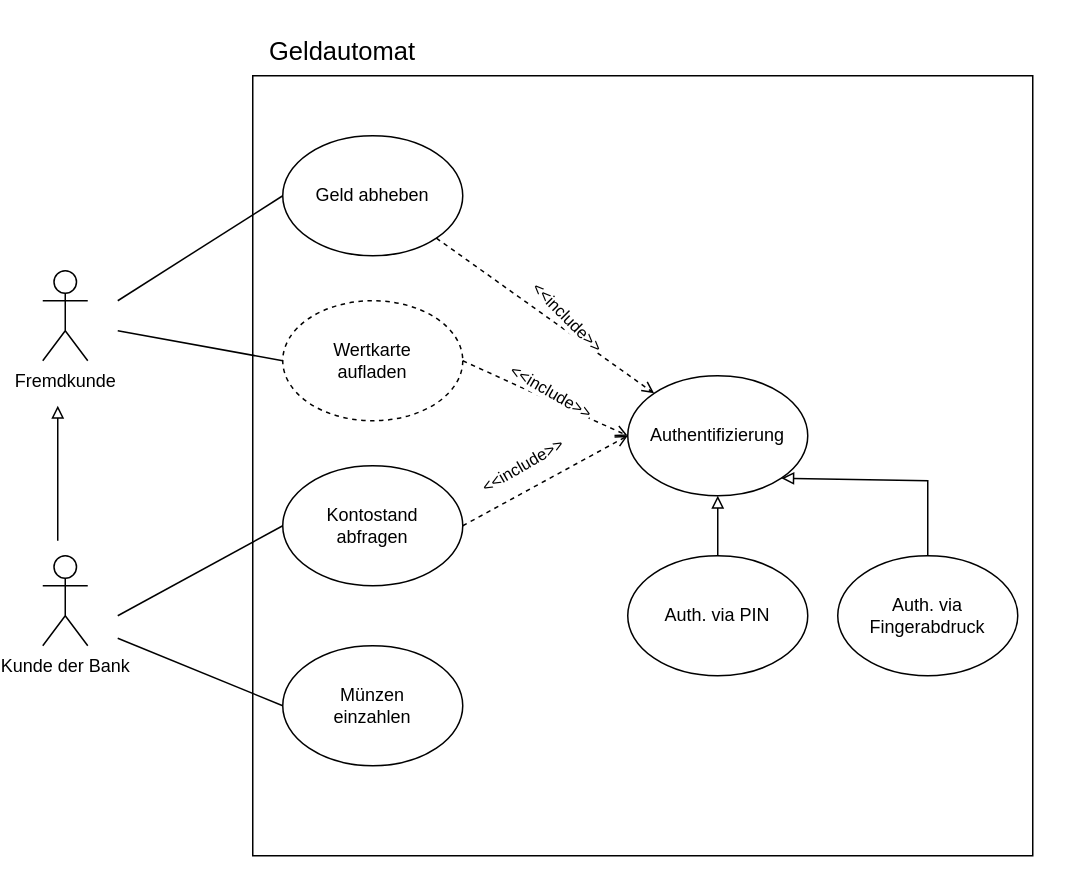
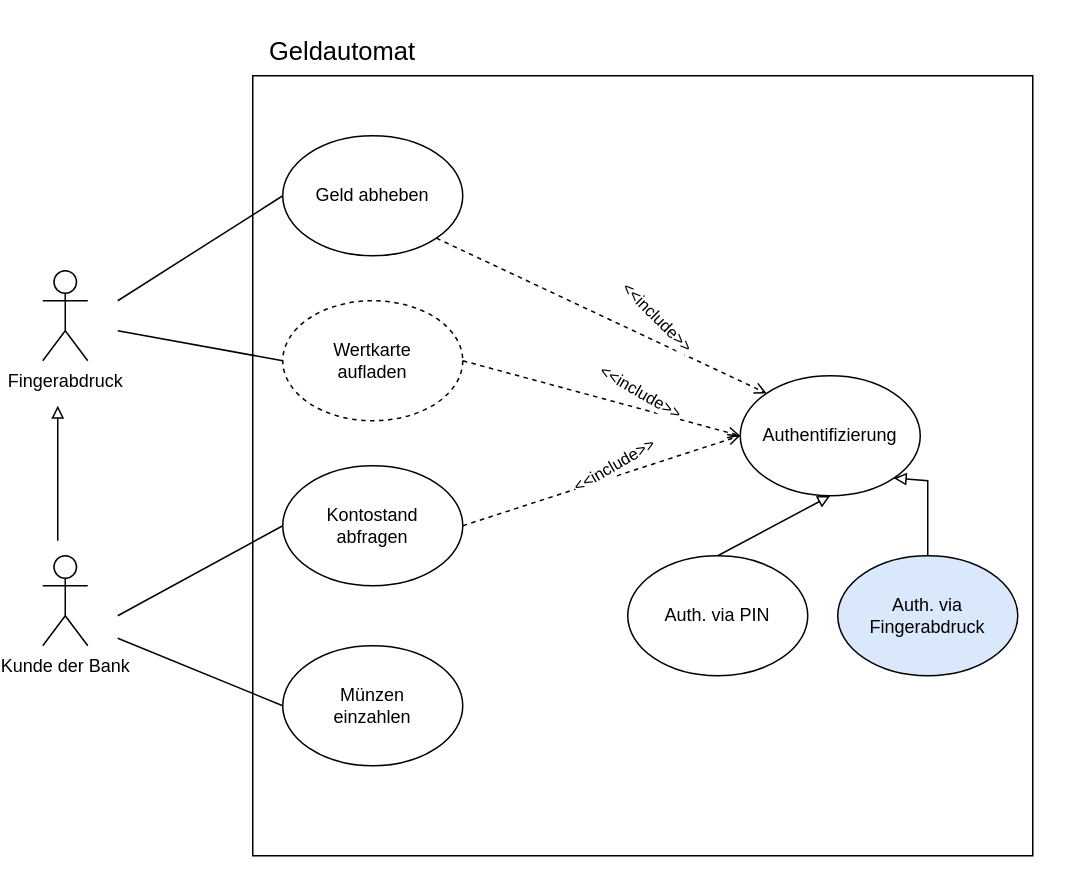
(66, 382) -> (66, 382)
(718, 436) -> (830, 436)
(928, 616) -> (928, 616)
